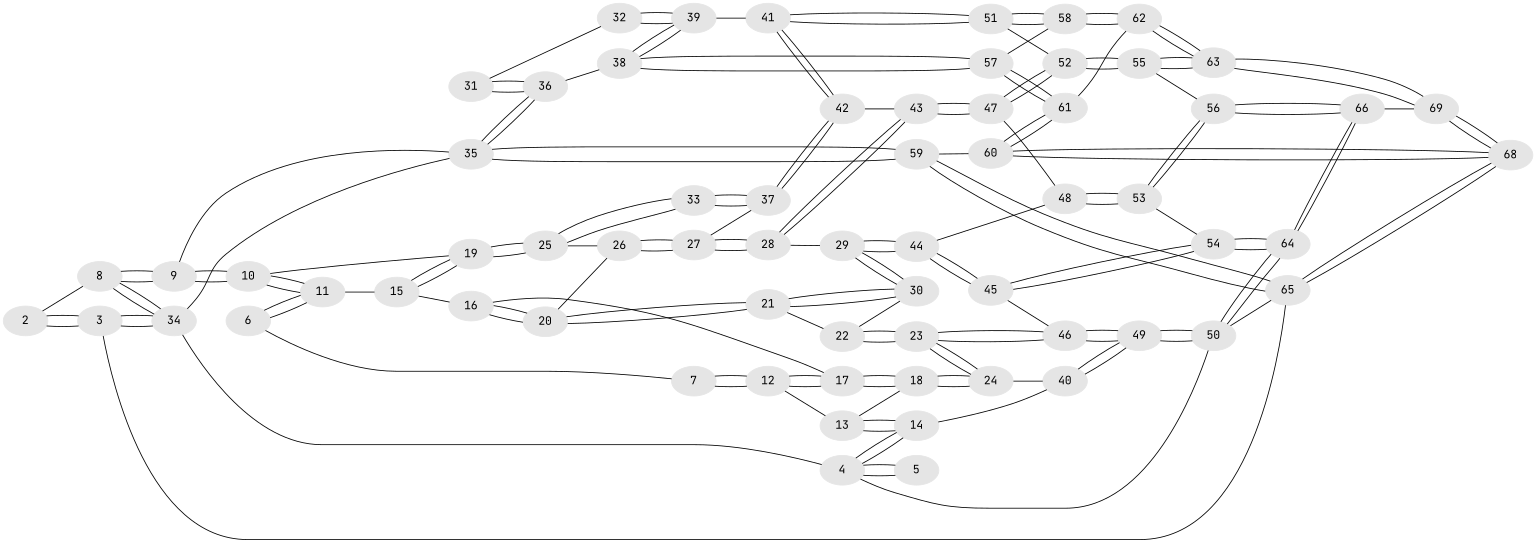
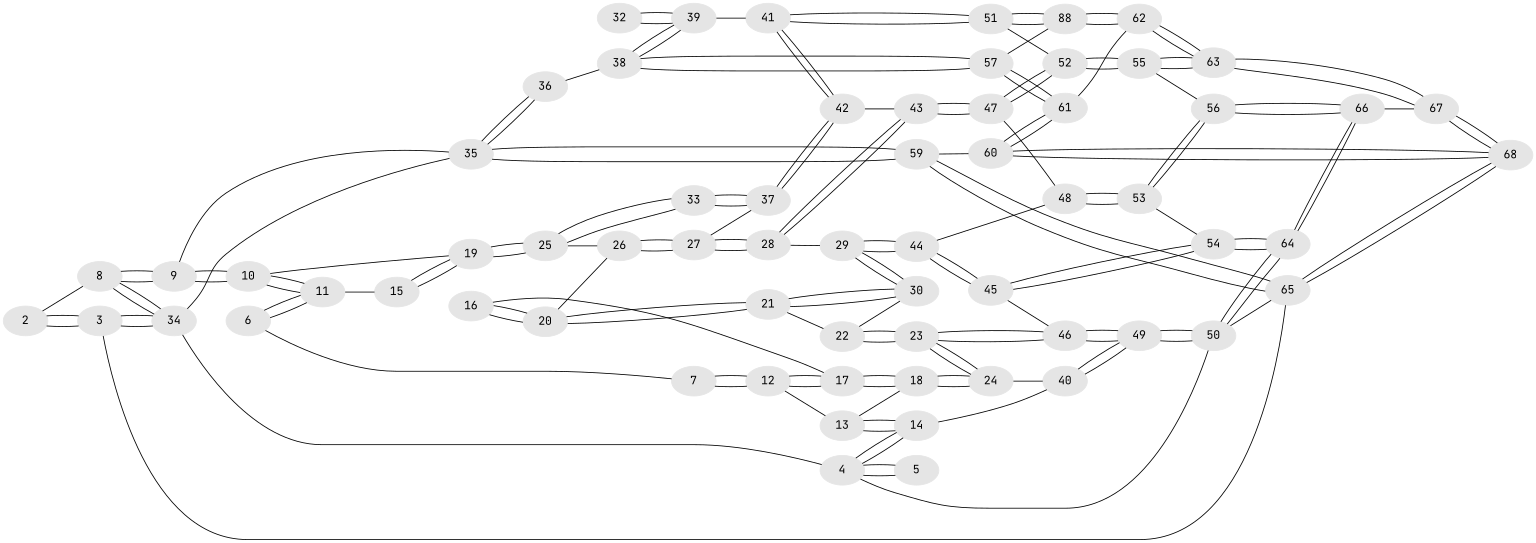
(1065, 19) -> (1065, 19)
(471, 87) -> none
(1436, 109) -> (1436, 109)
(434, 299) -> none
